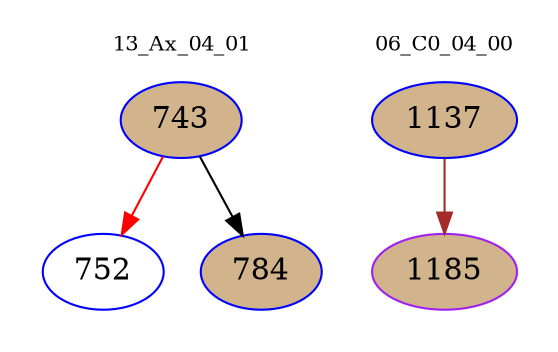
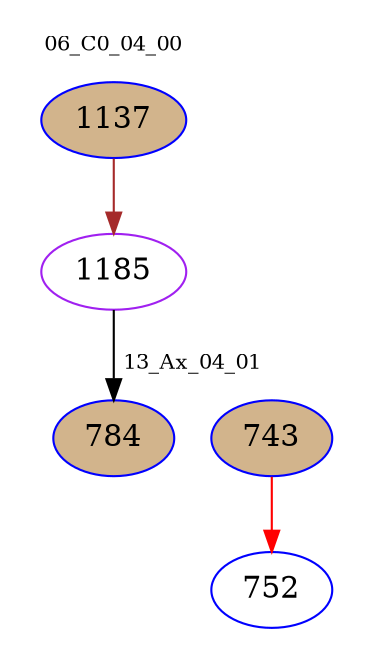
(216, 187) -> (114, 356)
(445, 272) -> (114, 272)
